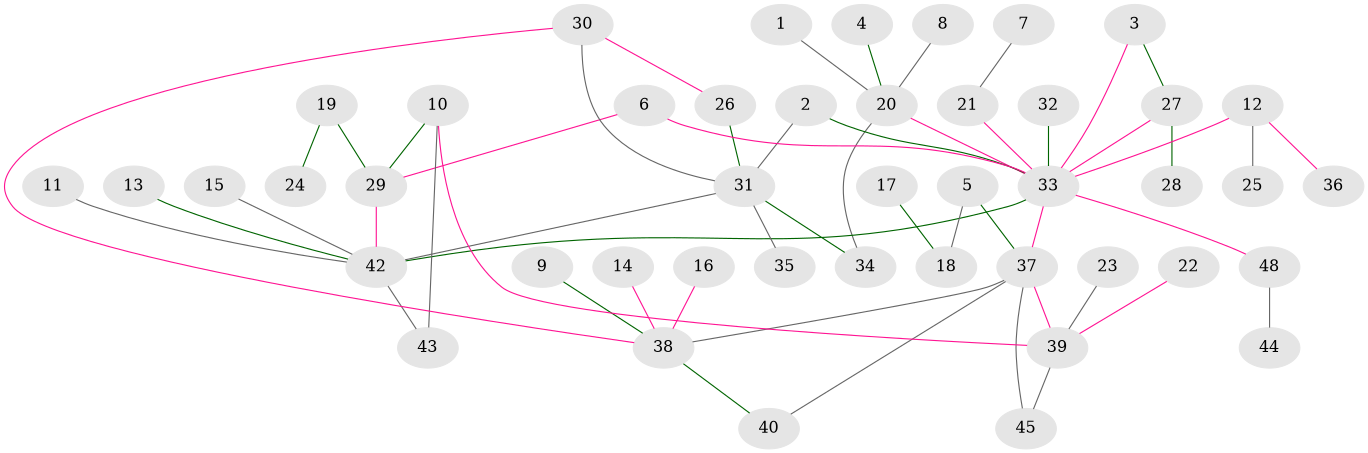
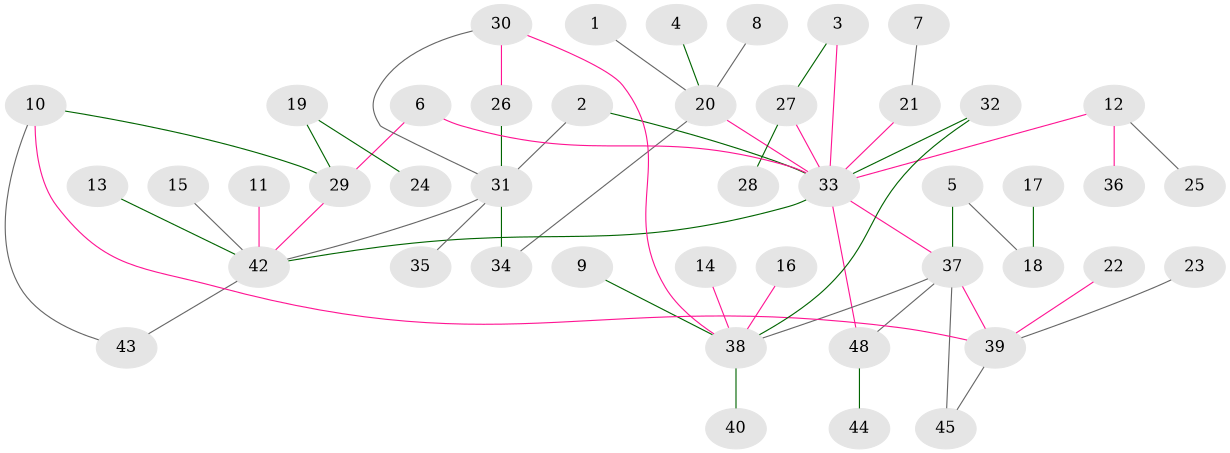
none -> (868, 231)
(210, 238) -> (259, 227)
(1270, 308) -> (859, 388)
(898, 348) -> (906, 308)
